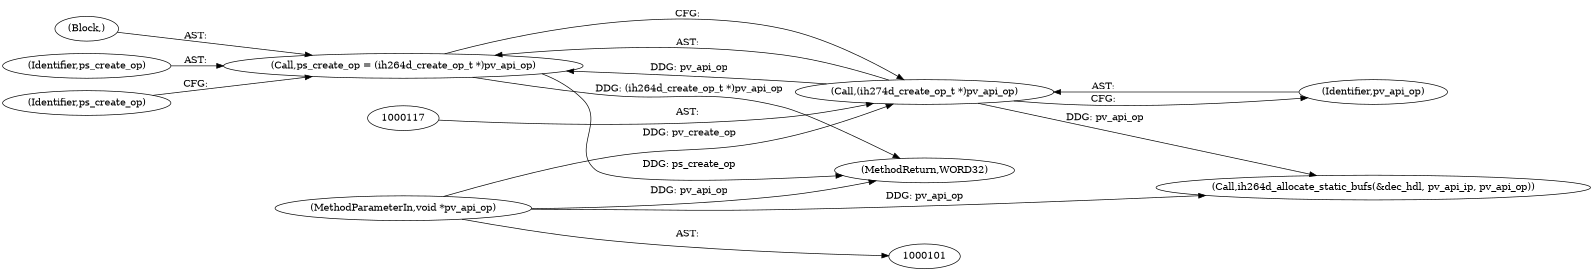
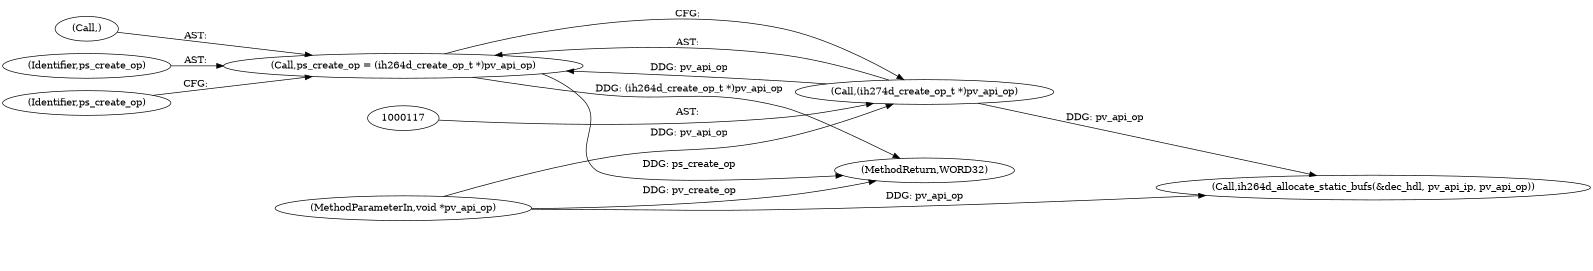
(87, 29) -> (87, 29)
(1373, 92) -> none
(689, 133) -> (689, 133)
(689, 191) -> (689, 191)
(925, 256) -> none
